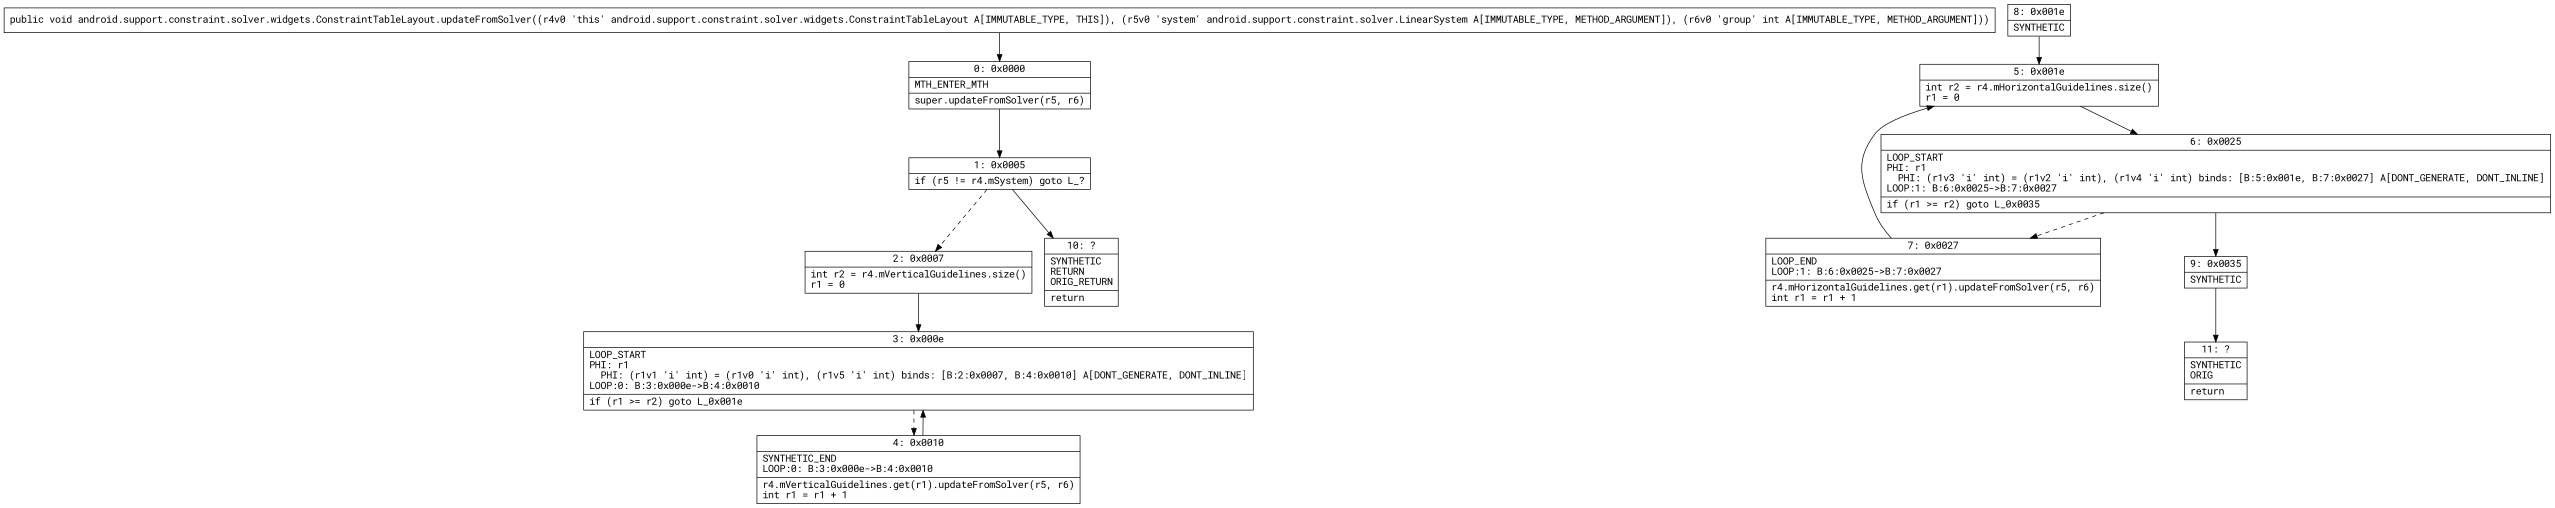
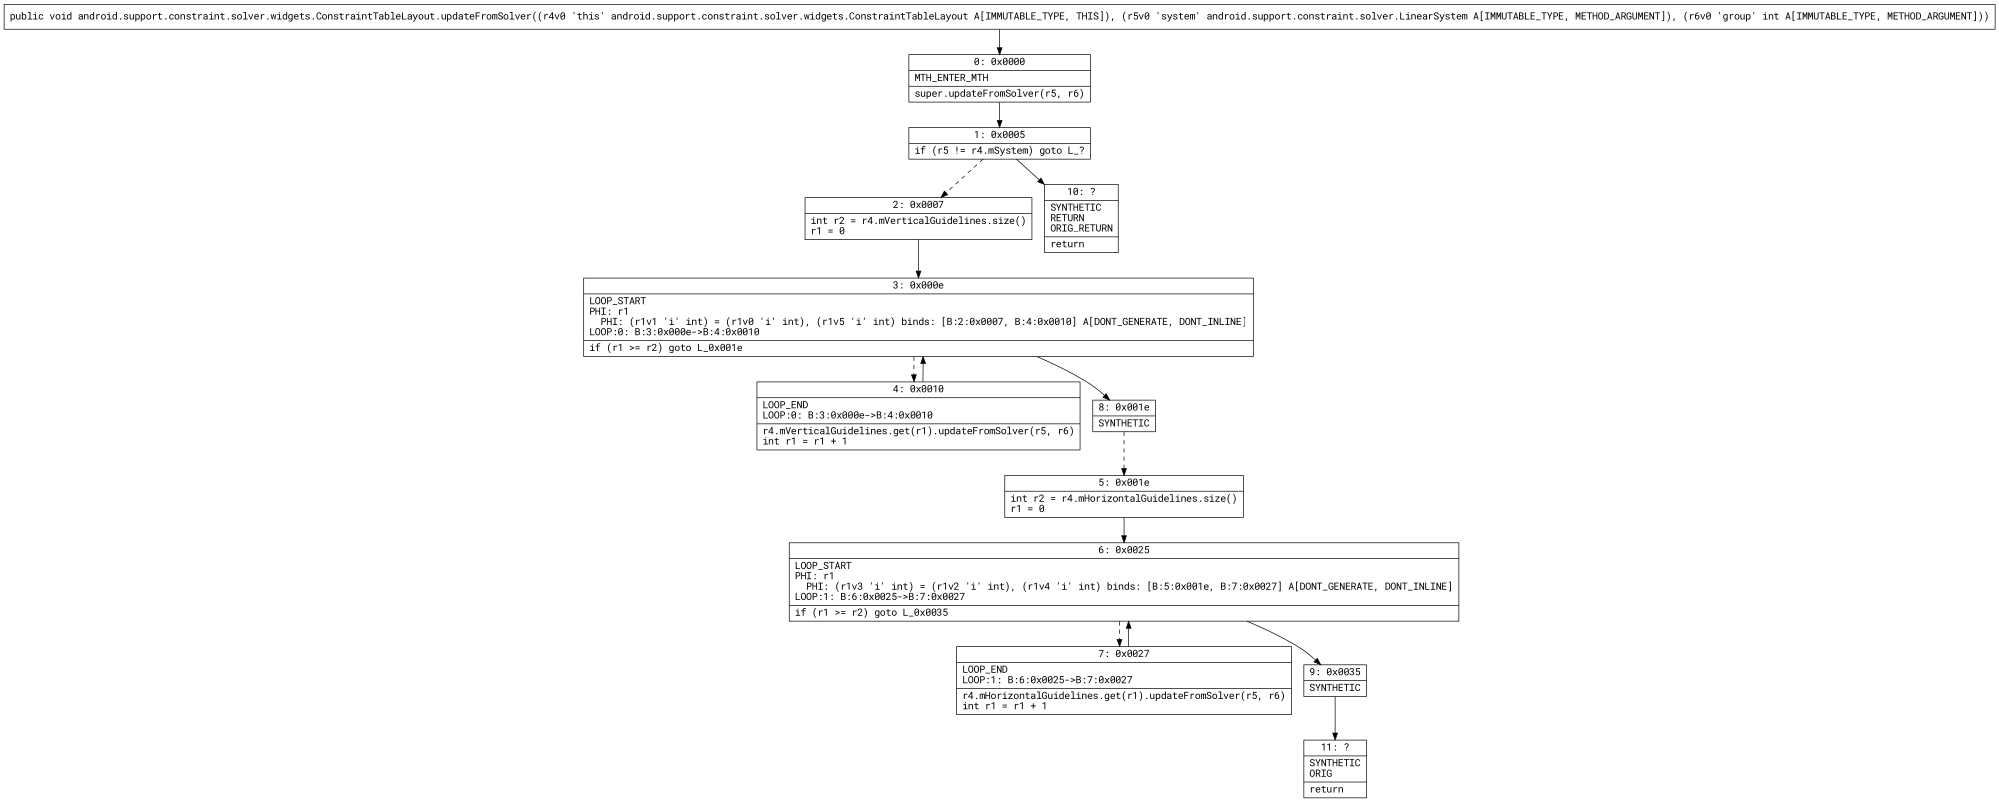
(2039, 47) -> (1124, 450)
(1863, 159) -> (1129, 637)
none -> (1072, 373)
(800, 459) -> (785, 405)
